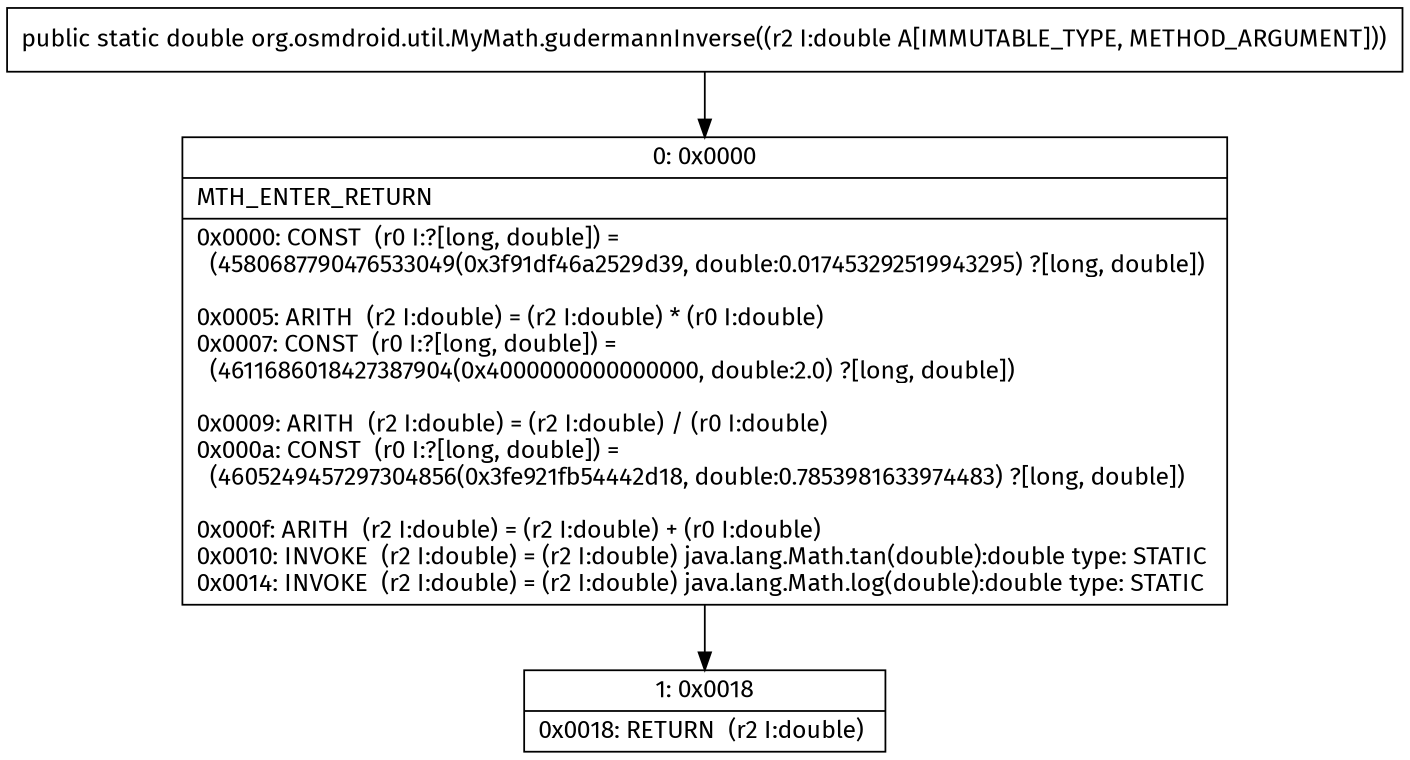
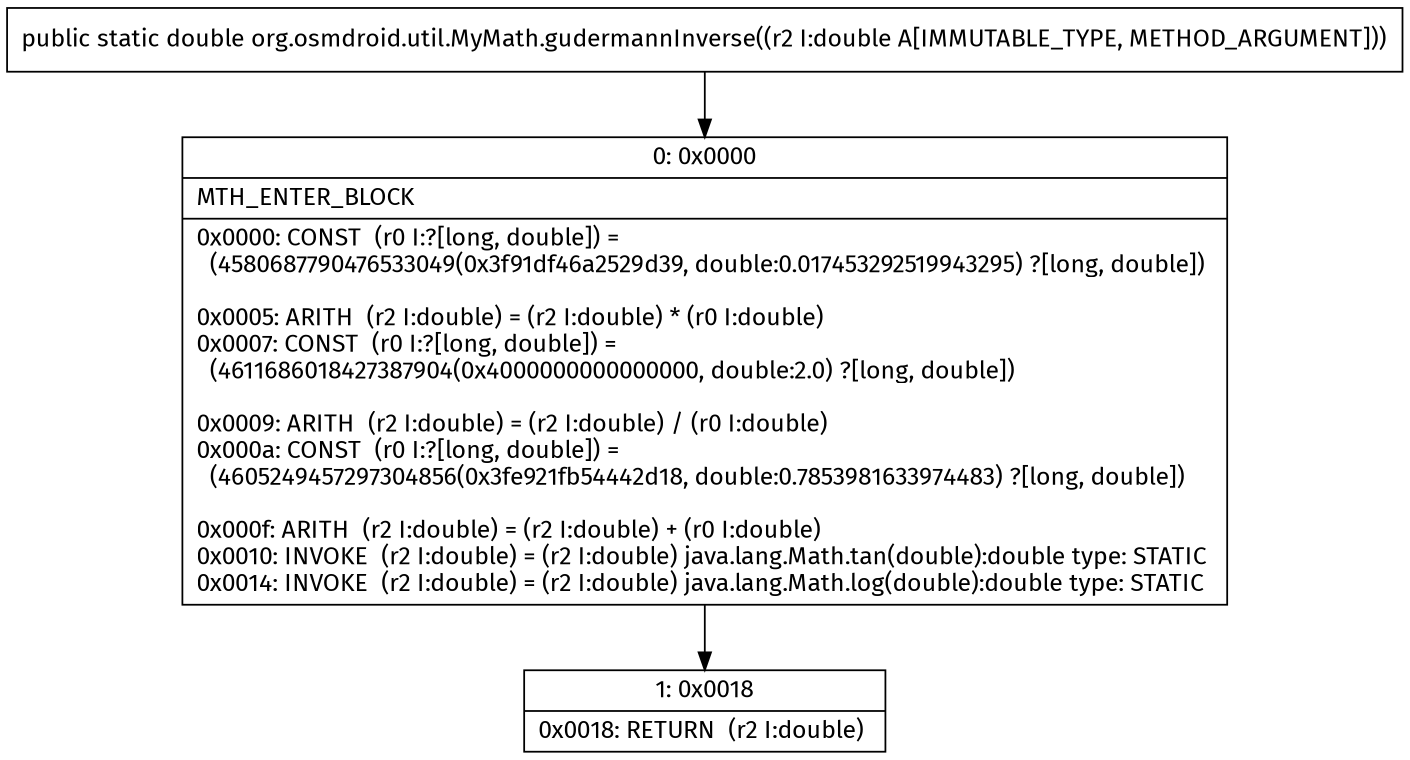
(315, 197) -> (306, 197)
